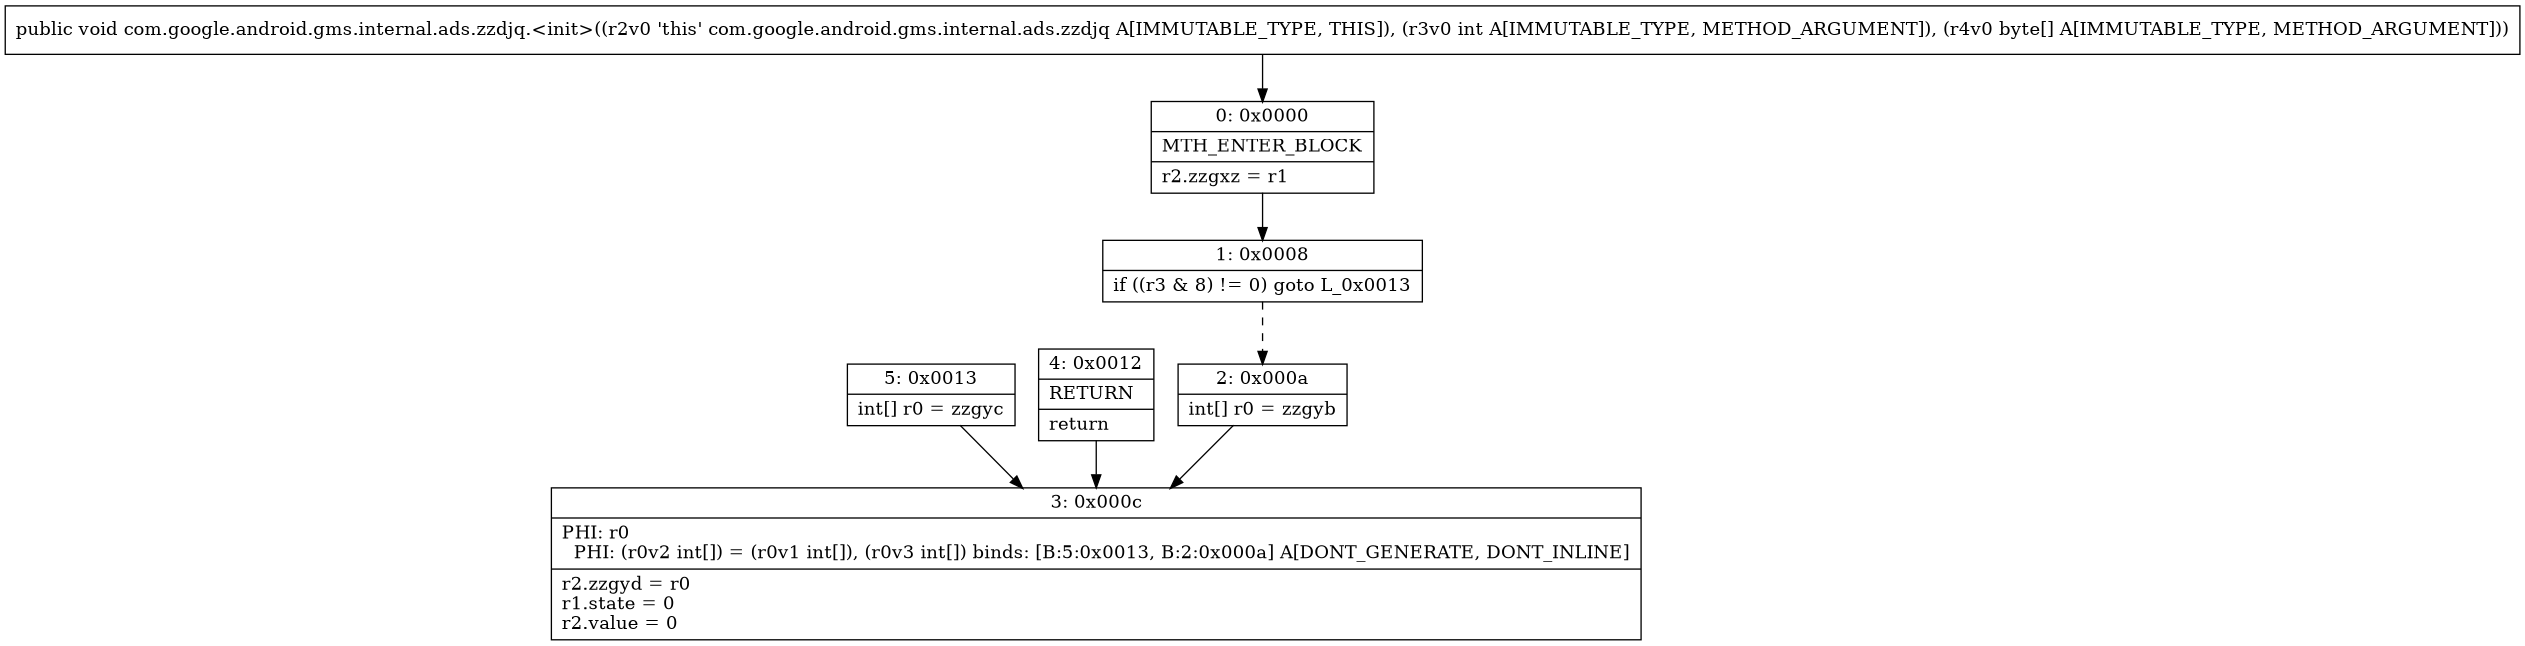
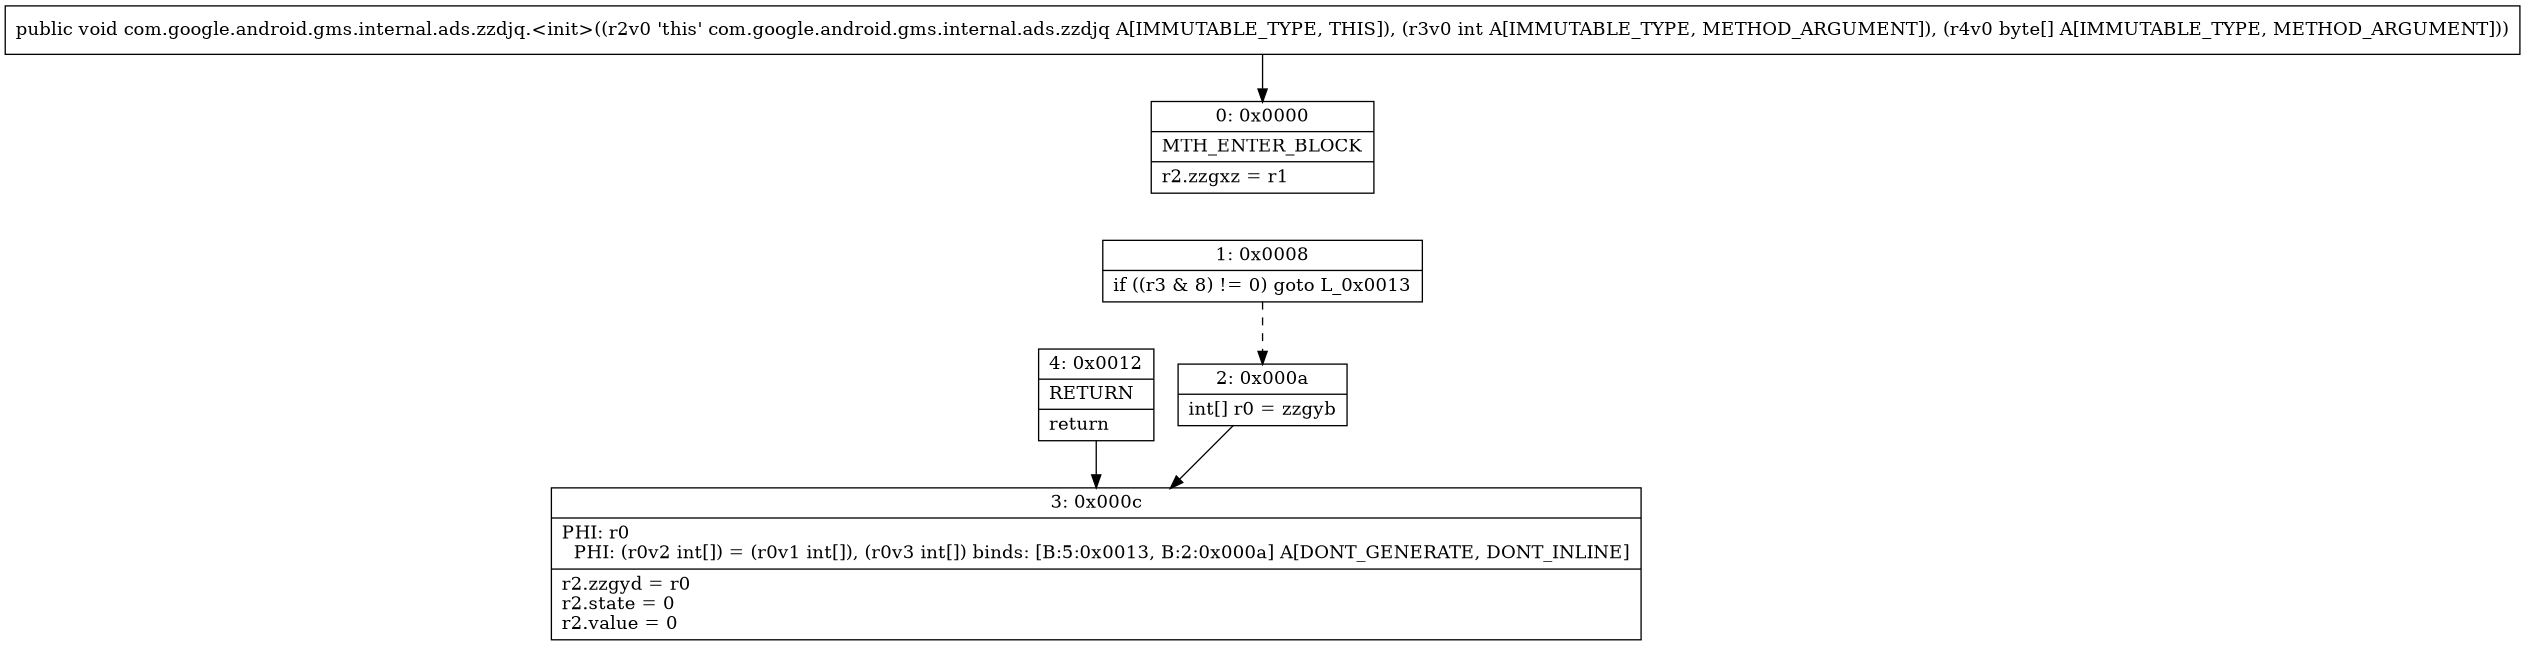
(1263, 210) -> none
(931, 395) -> none
(619, 604) -> (619, 604)
